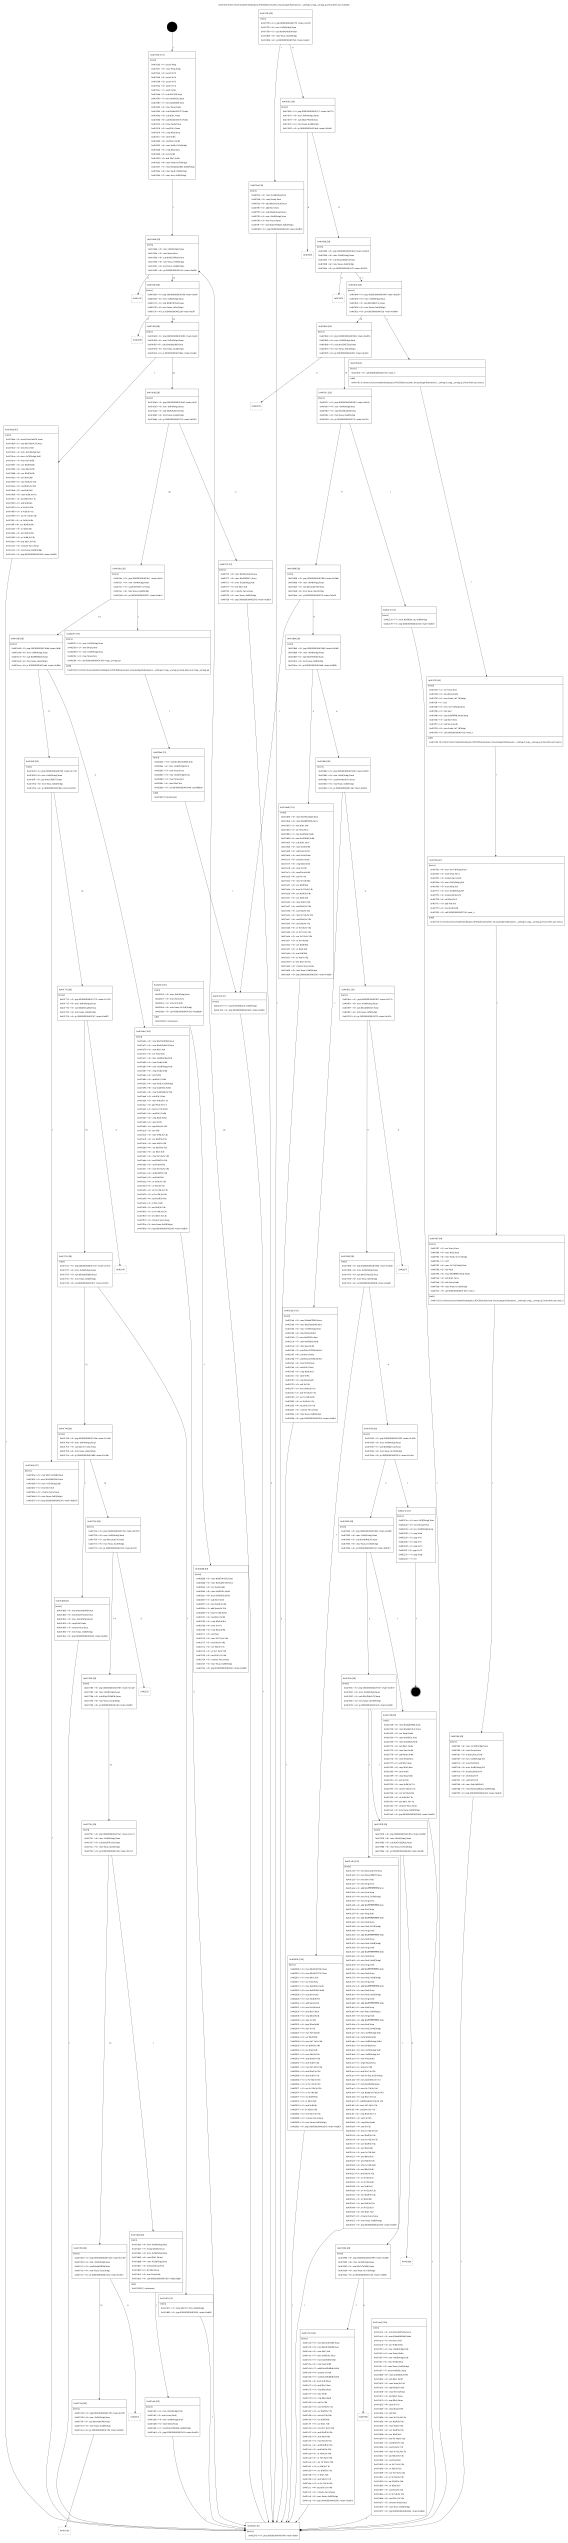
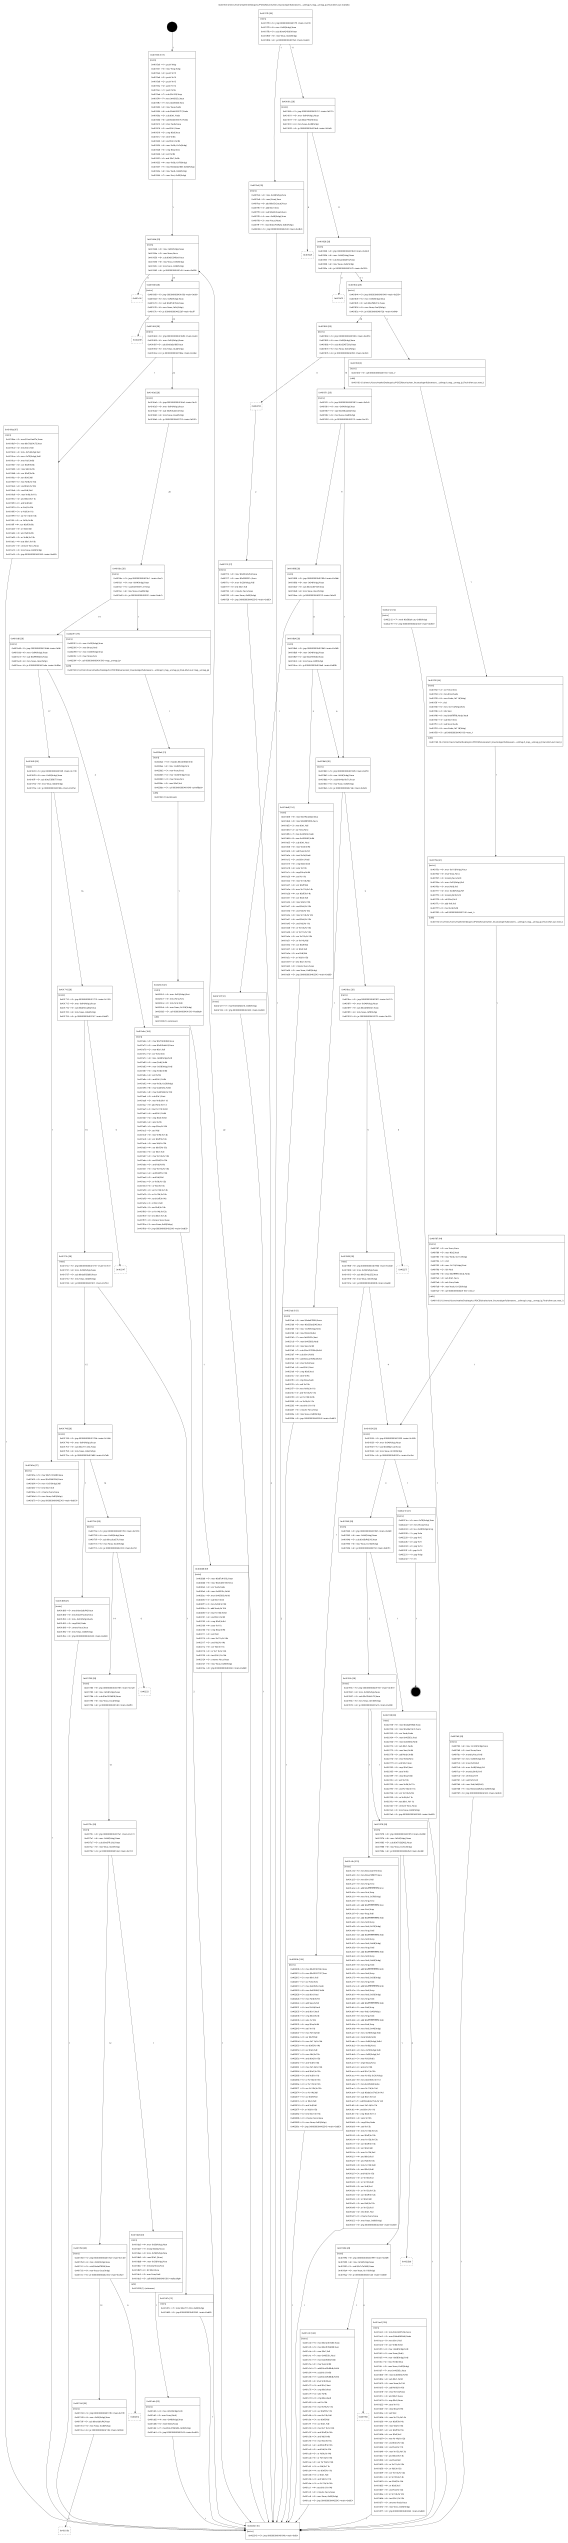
(208, 491) -> (251, 485)
(377, 514) -> (344, 590)
(209, 891) -> (178, 890)
(492, 1518) -> (438, 1364)
none -> (221, 2100)
